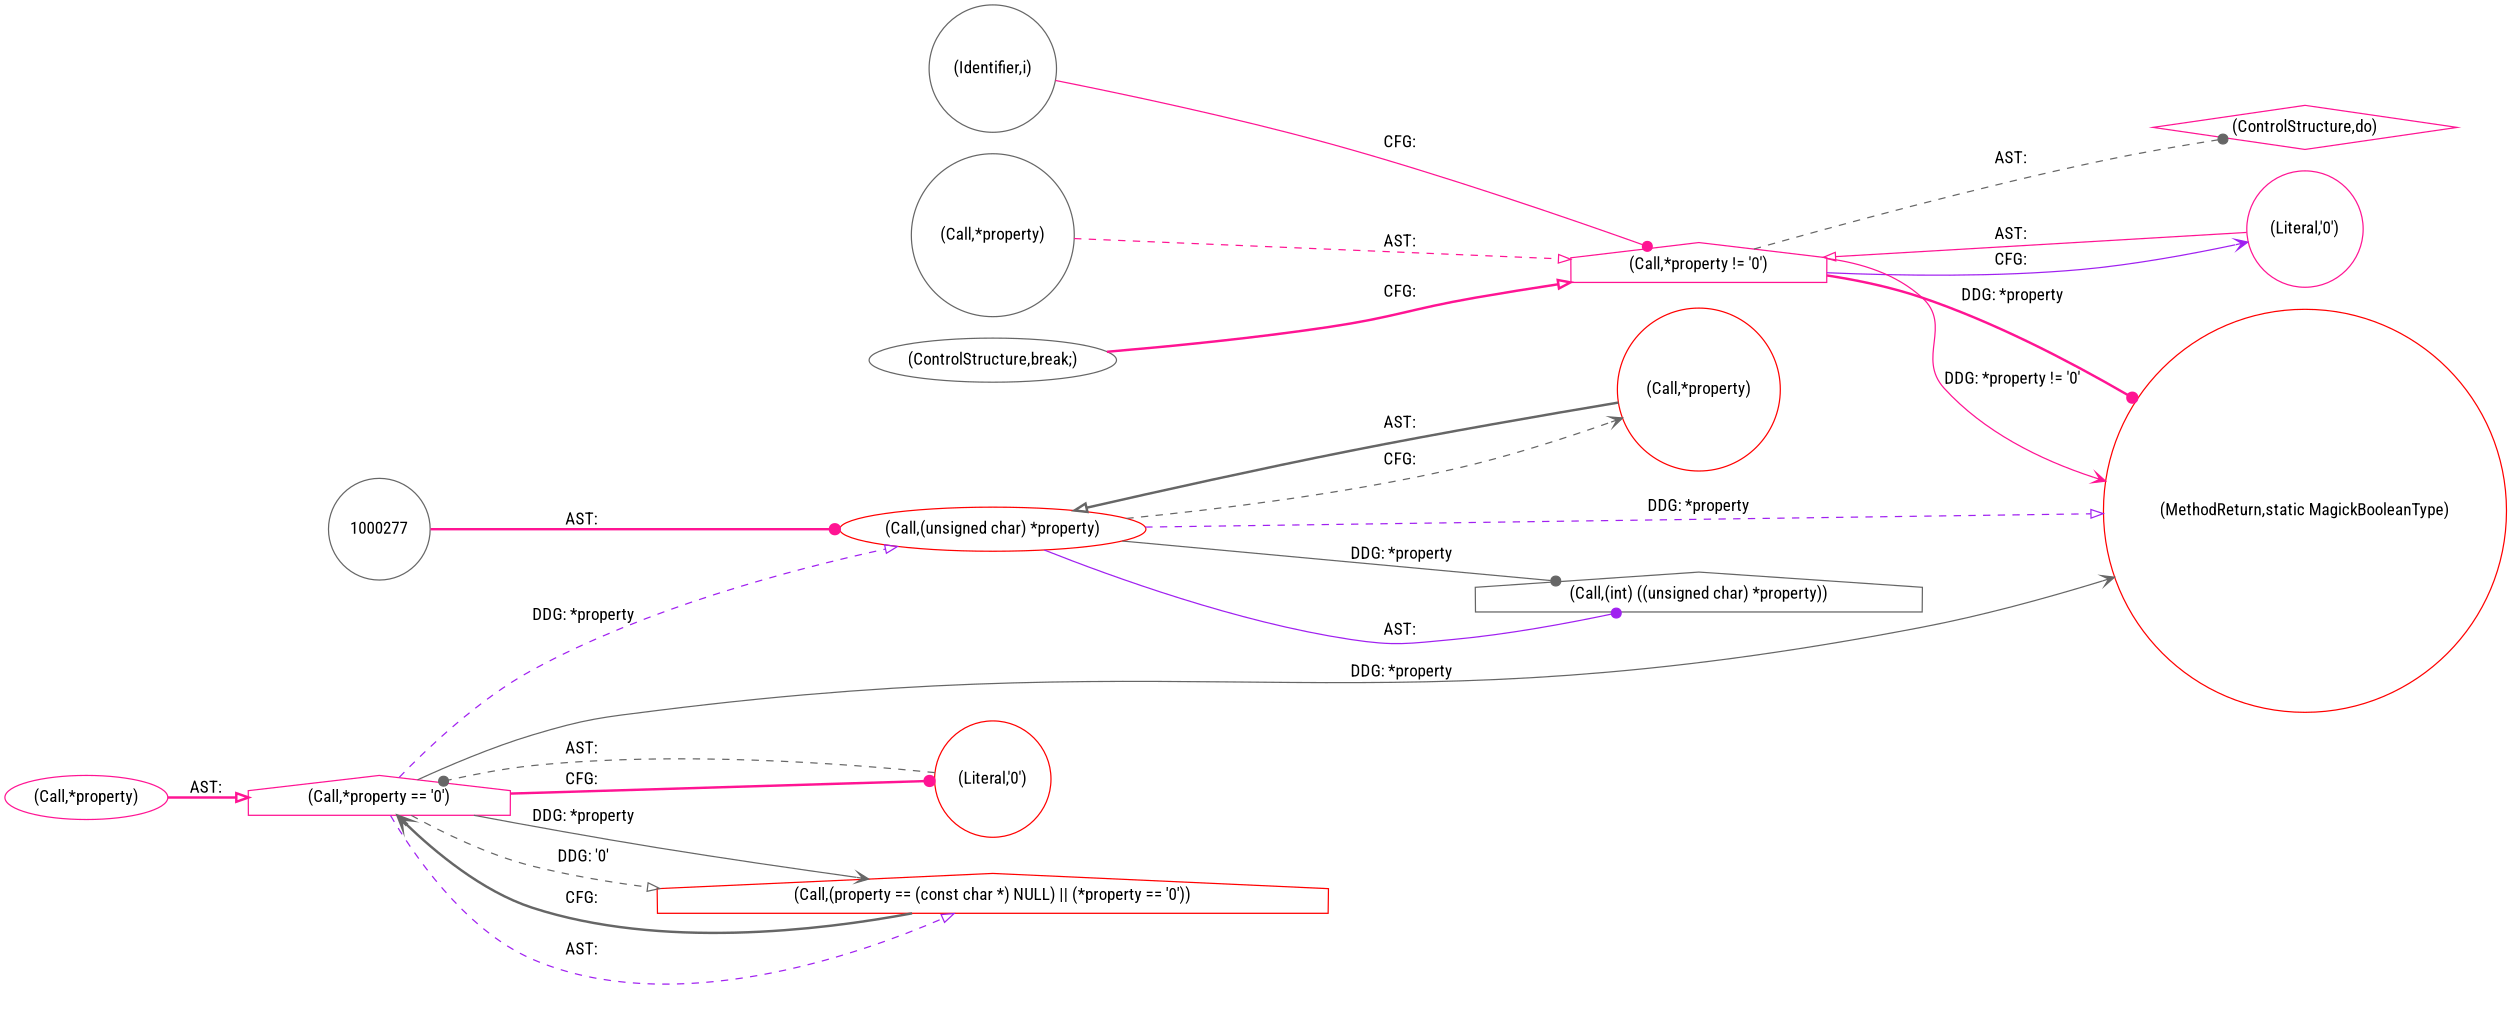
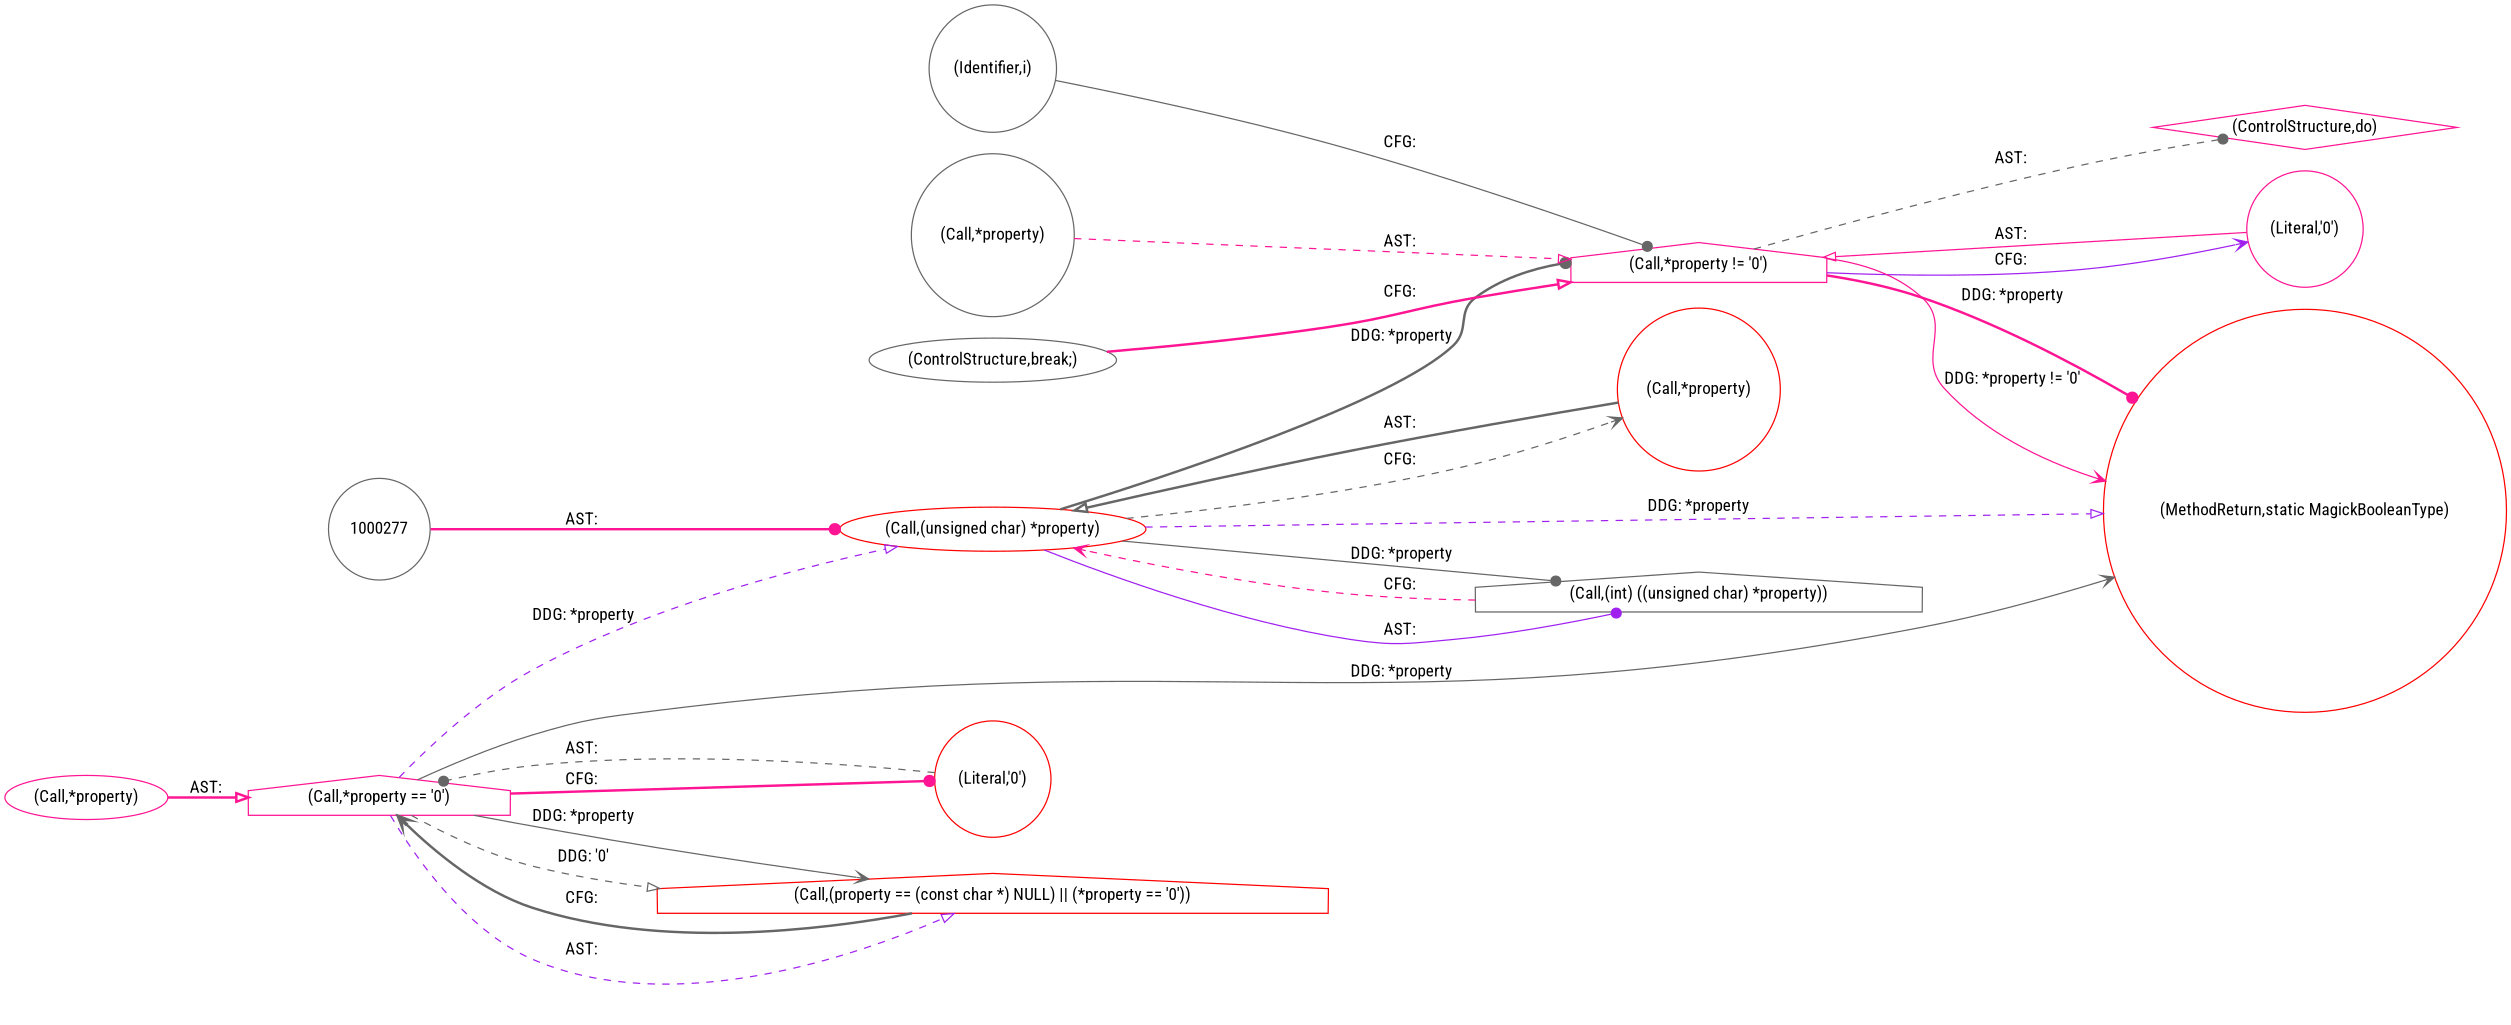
(1352, 150) -> (1352, 150)
none -> (1331, 413)
none -> (1279, 586)
